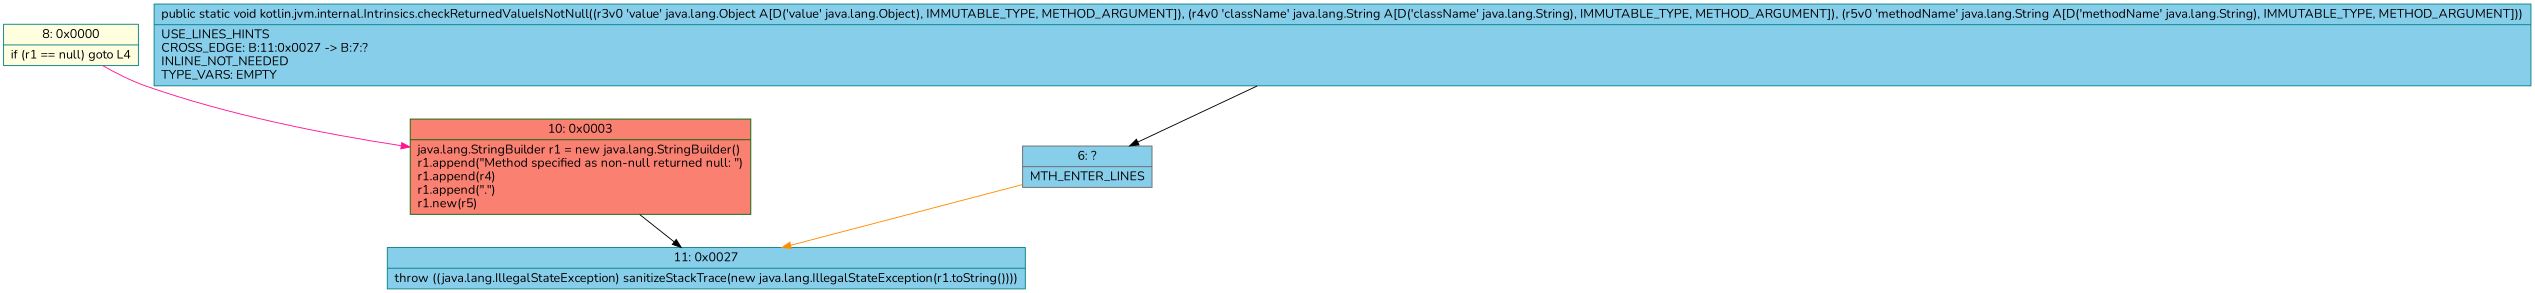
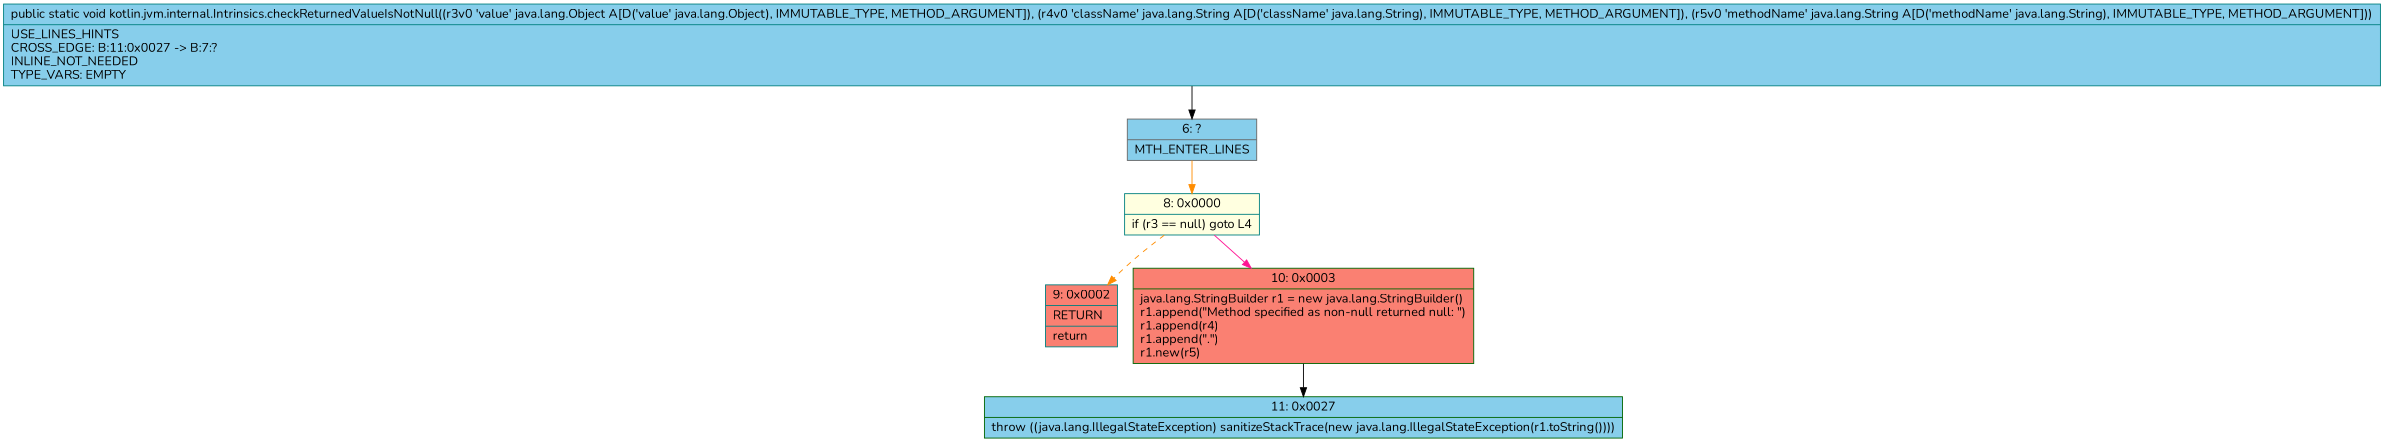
(71, 55) -> (1192, 224)
(906, 215) -> (1192, 172)
(706, 268) -> (1303, 417)
none -> (1081, 316)
